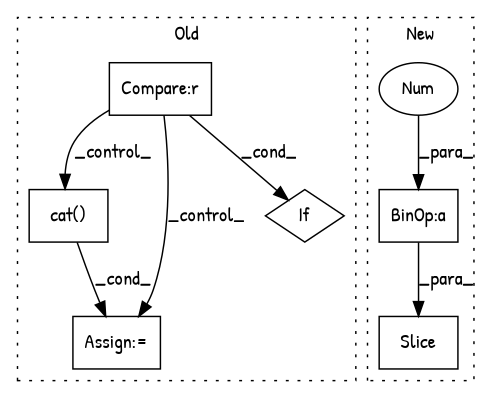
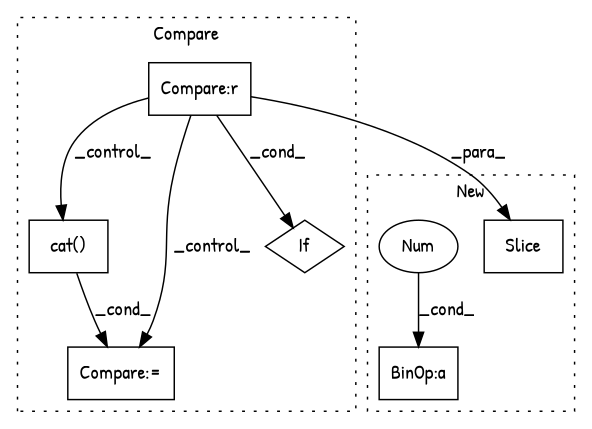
(187, 34) -> (187, 34)
(447, 152) -> (448, 310)
(419, 272) -> (386, 132)
(117, 343) -> (121, 373)
